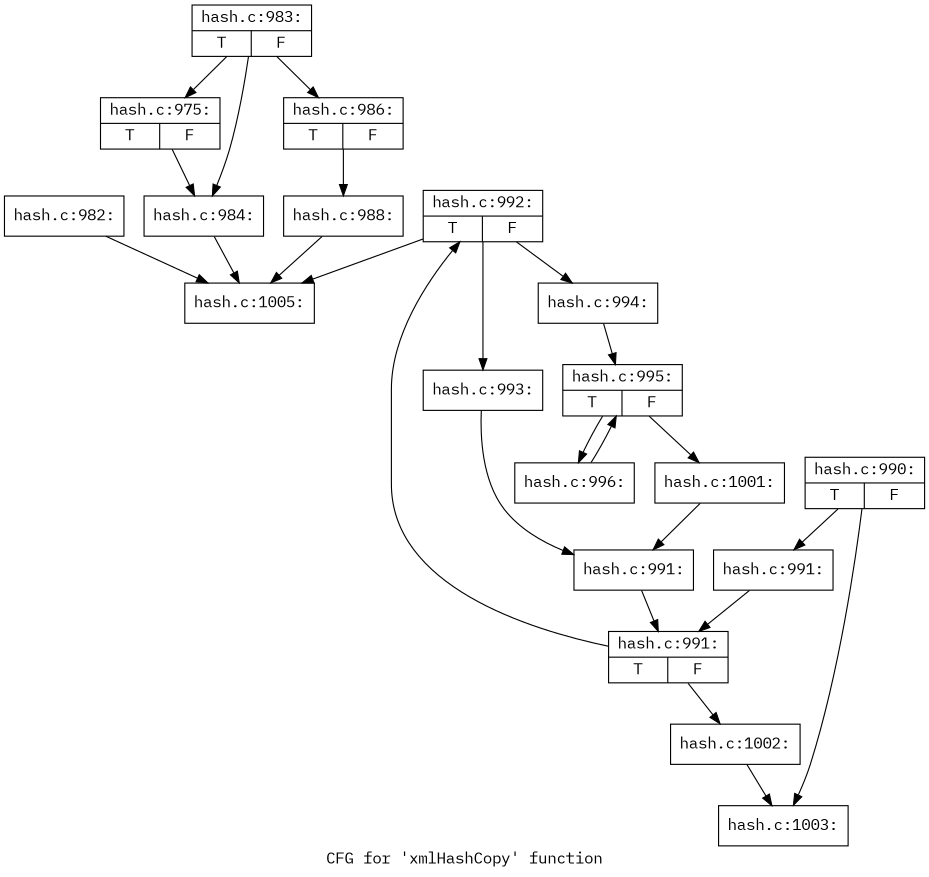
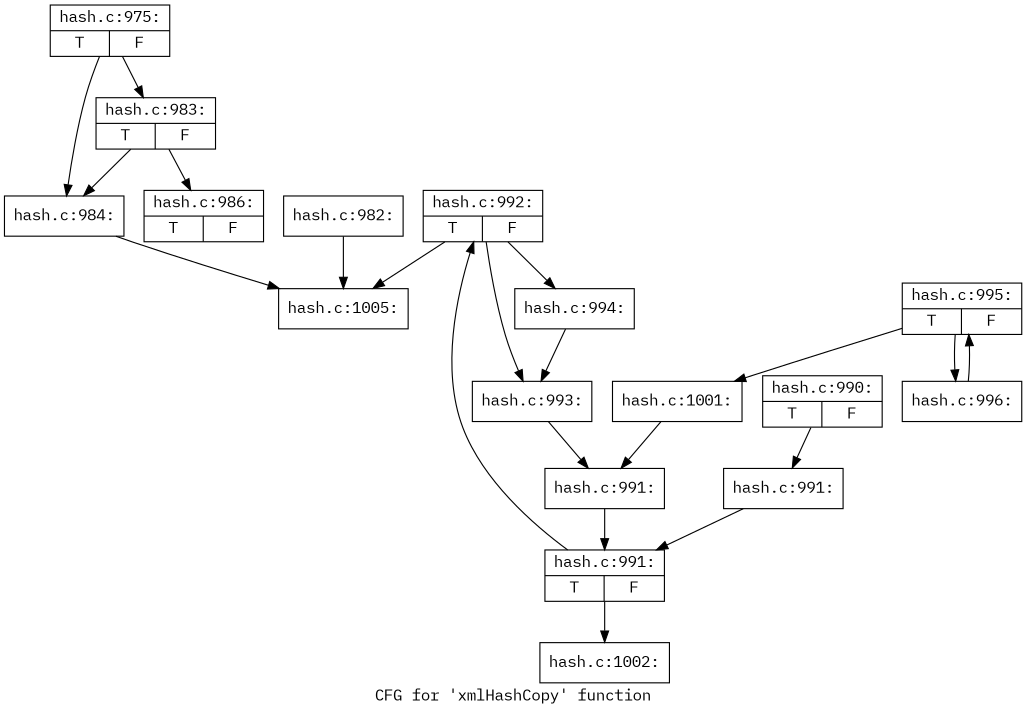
(210, 73) -> (130, 72)
(343, 216) -> none
(608, 339) -> (556, 350)
(783, 826) -> none
